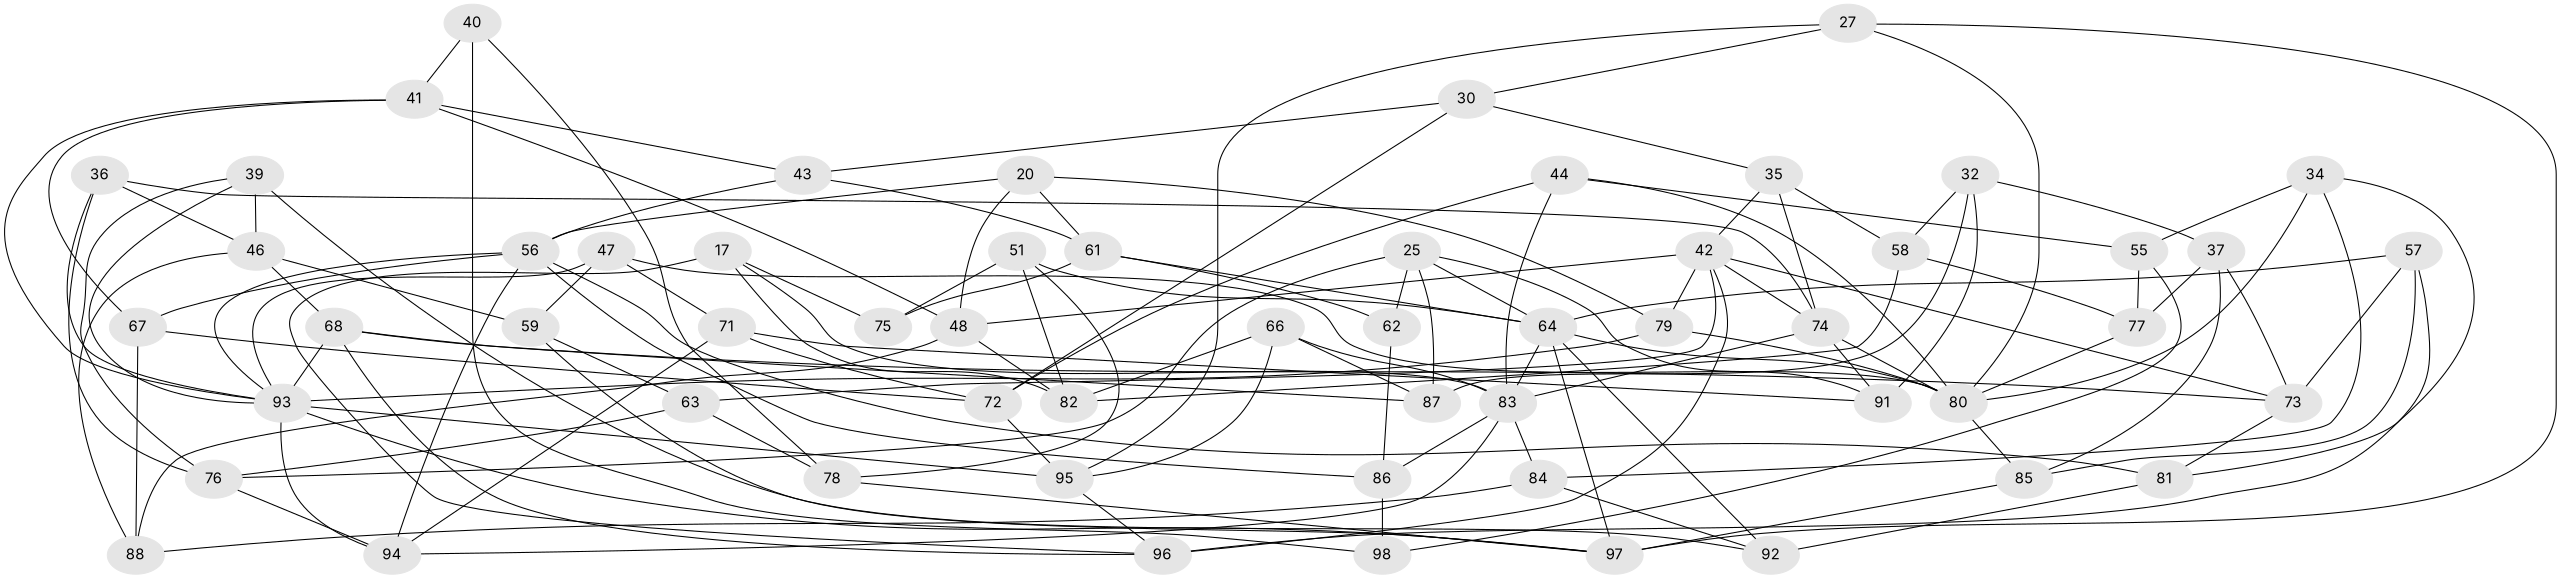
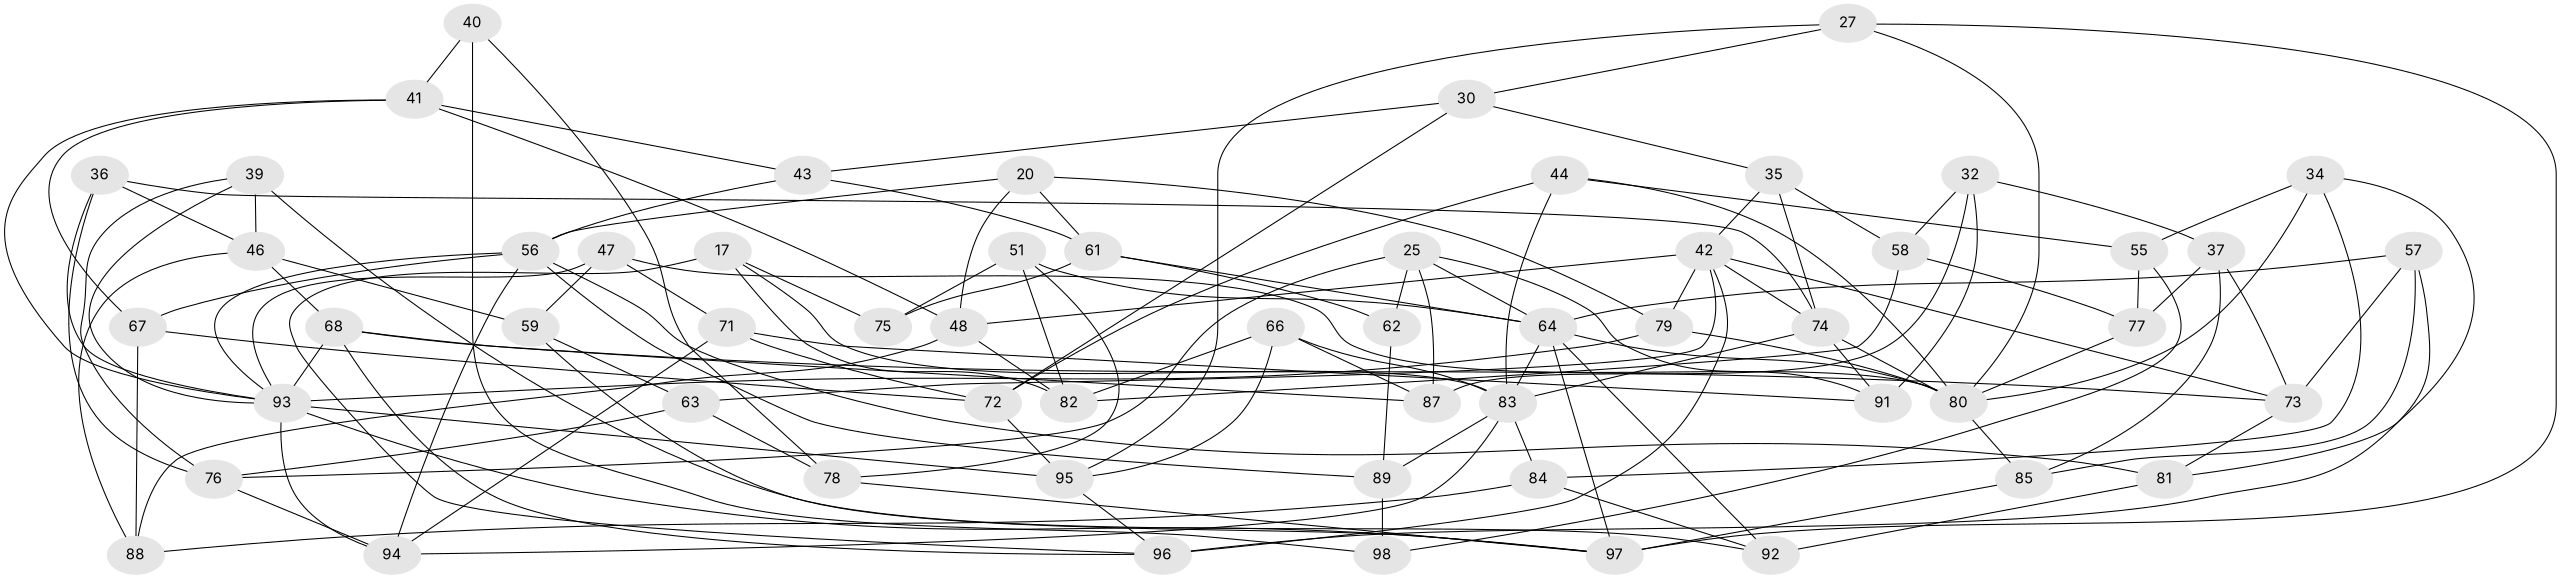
(1382, 479) -> (1382, 479)
